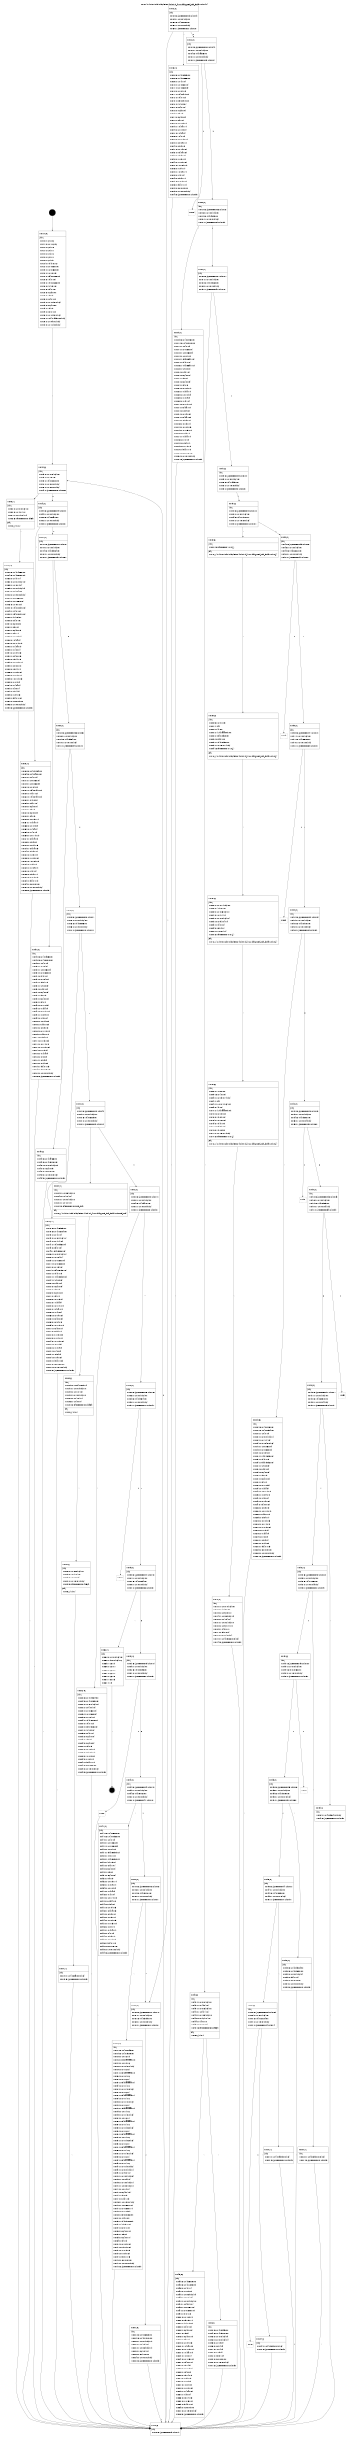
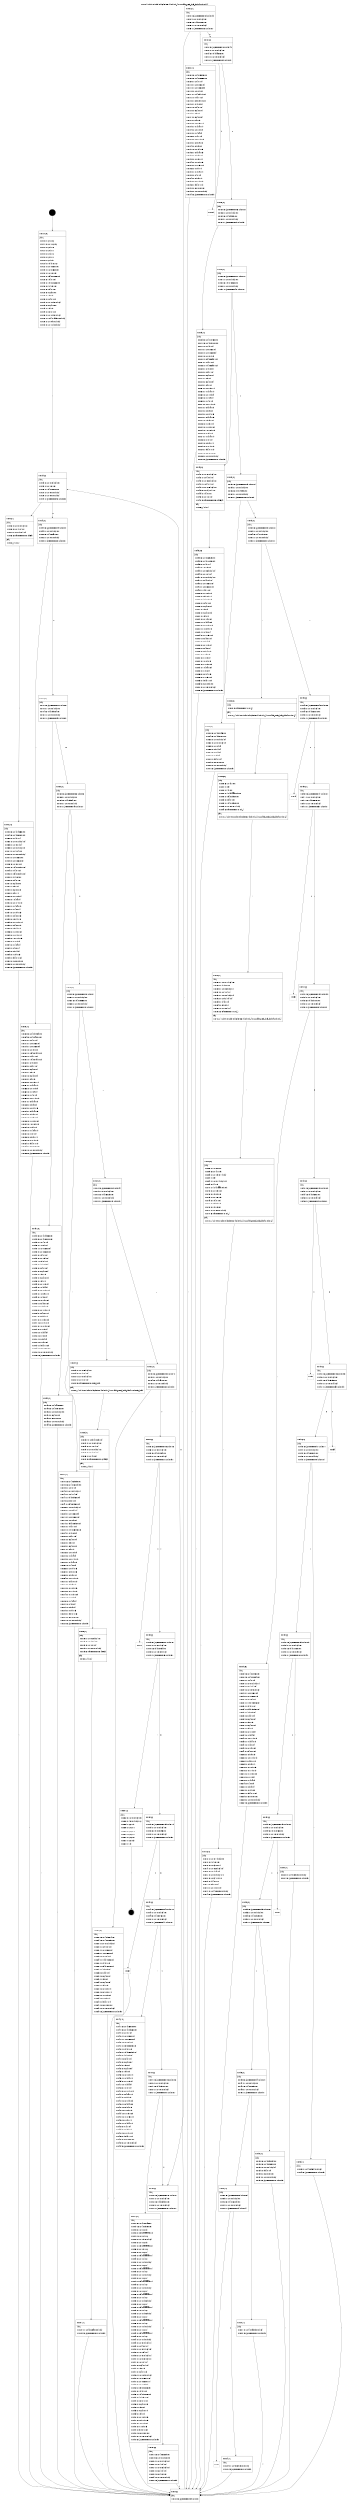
(213, 2179) -> (231, 611)
